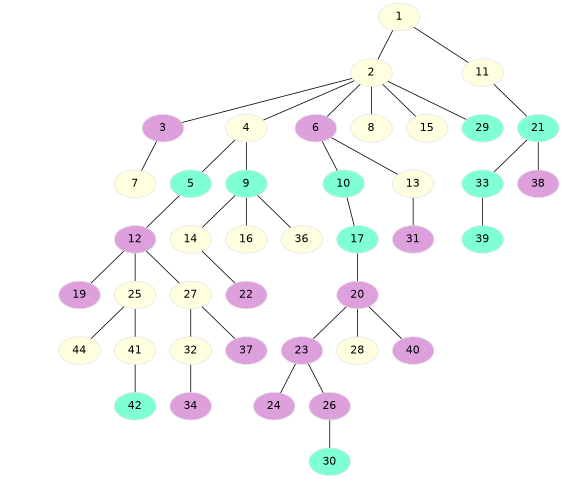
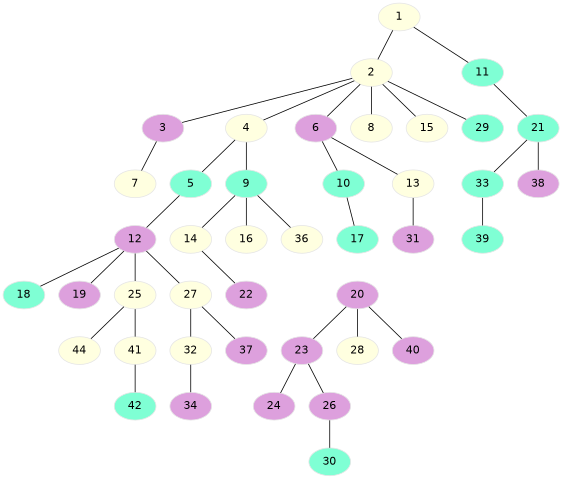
(483, 73) -> (483, 73)
(358, 267) -> none
none -> (24, 295)
